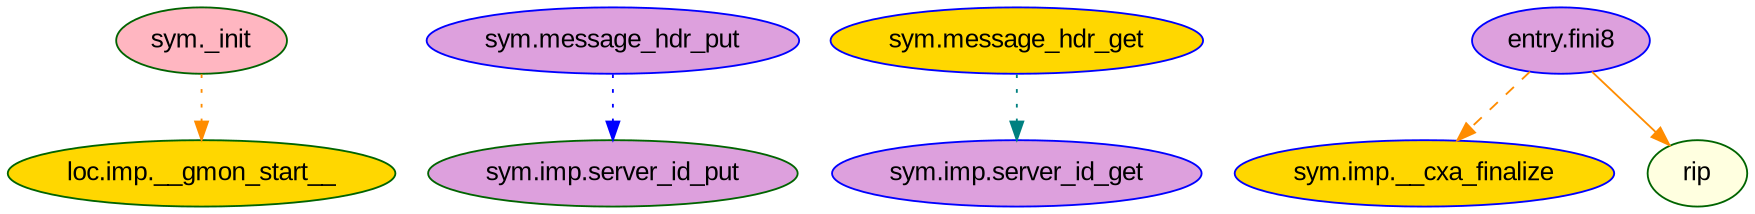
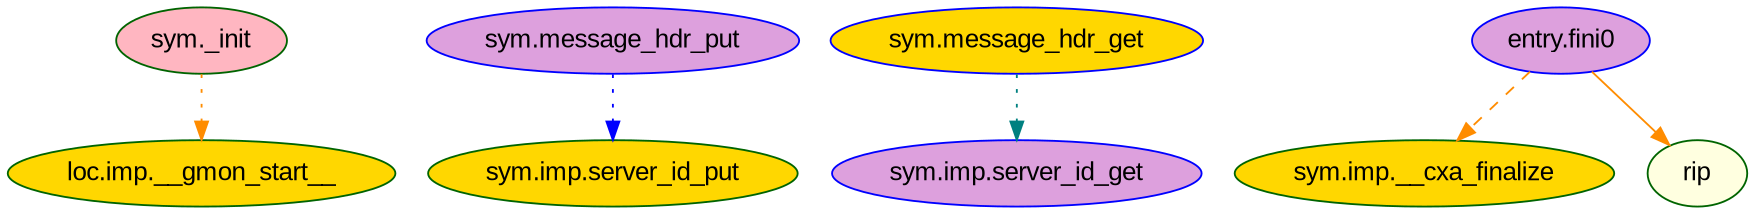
(1561, 41) -> (1561, 41)
(613, 173) -> (613, 173)
(1424, 173) -> (1424, 173)
